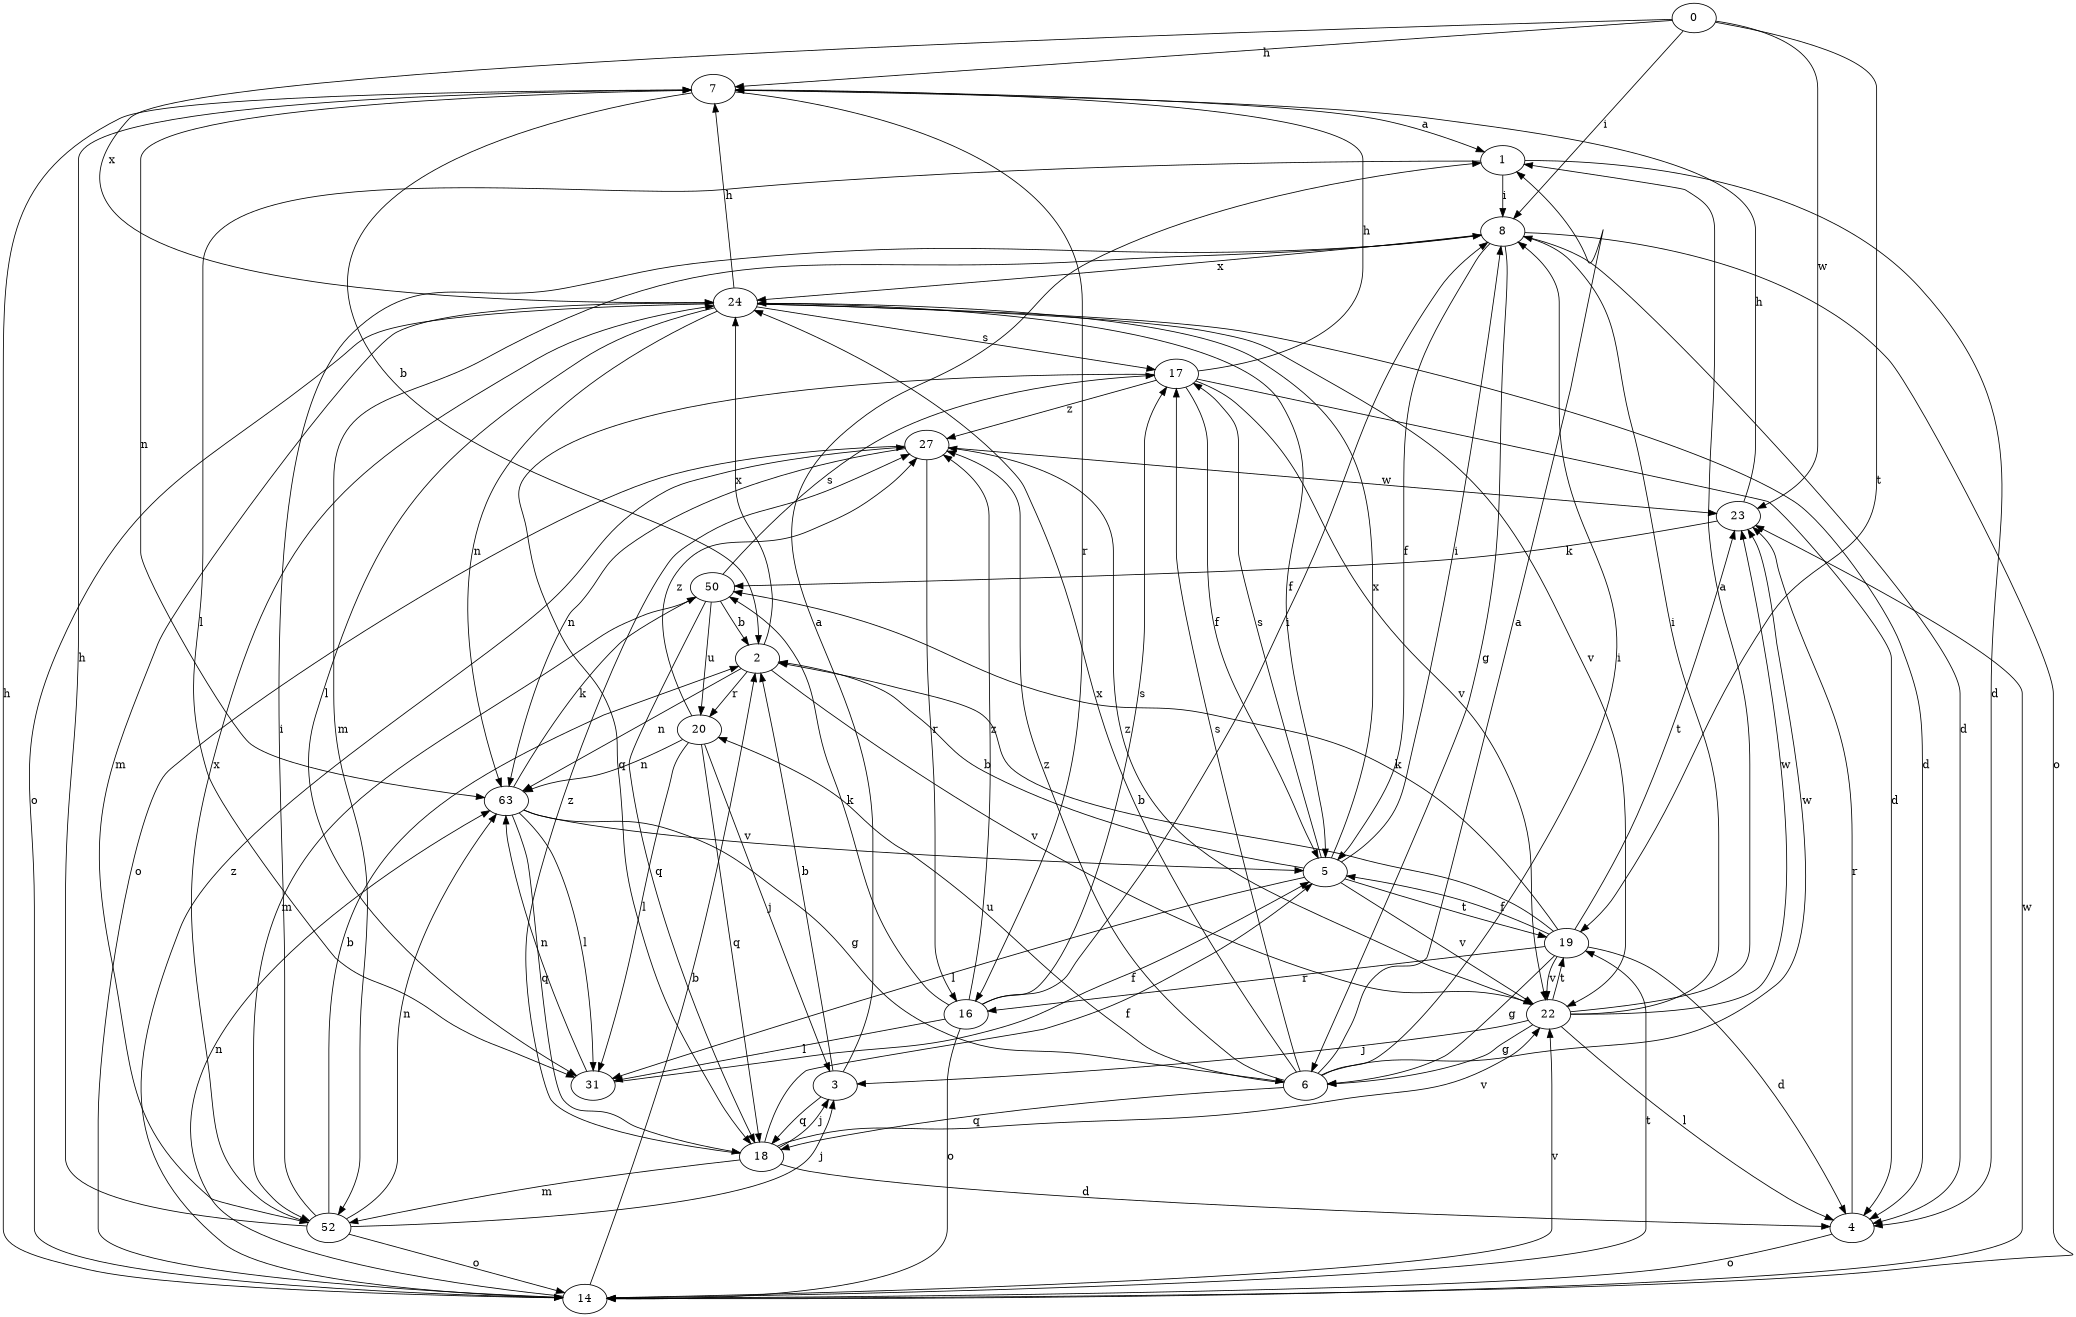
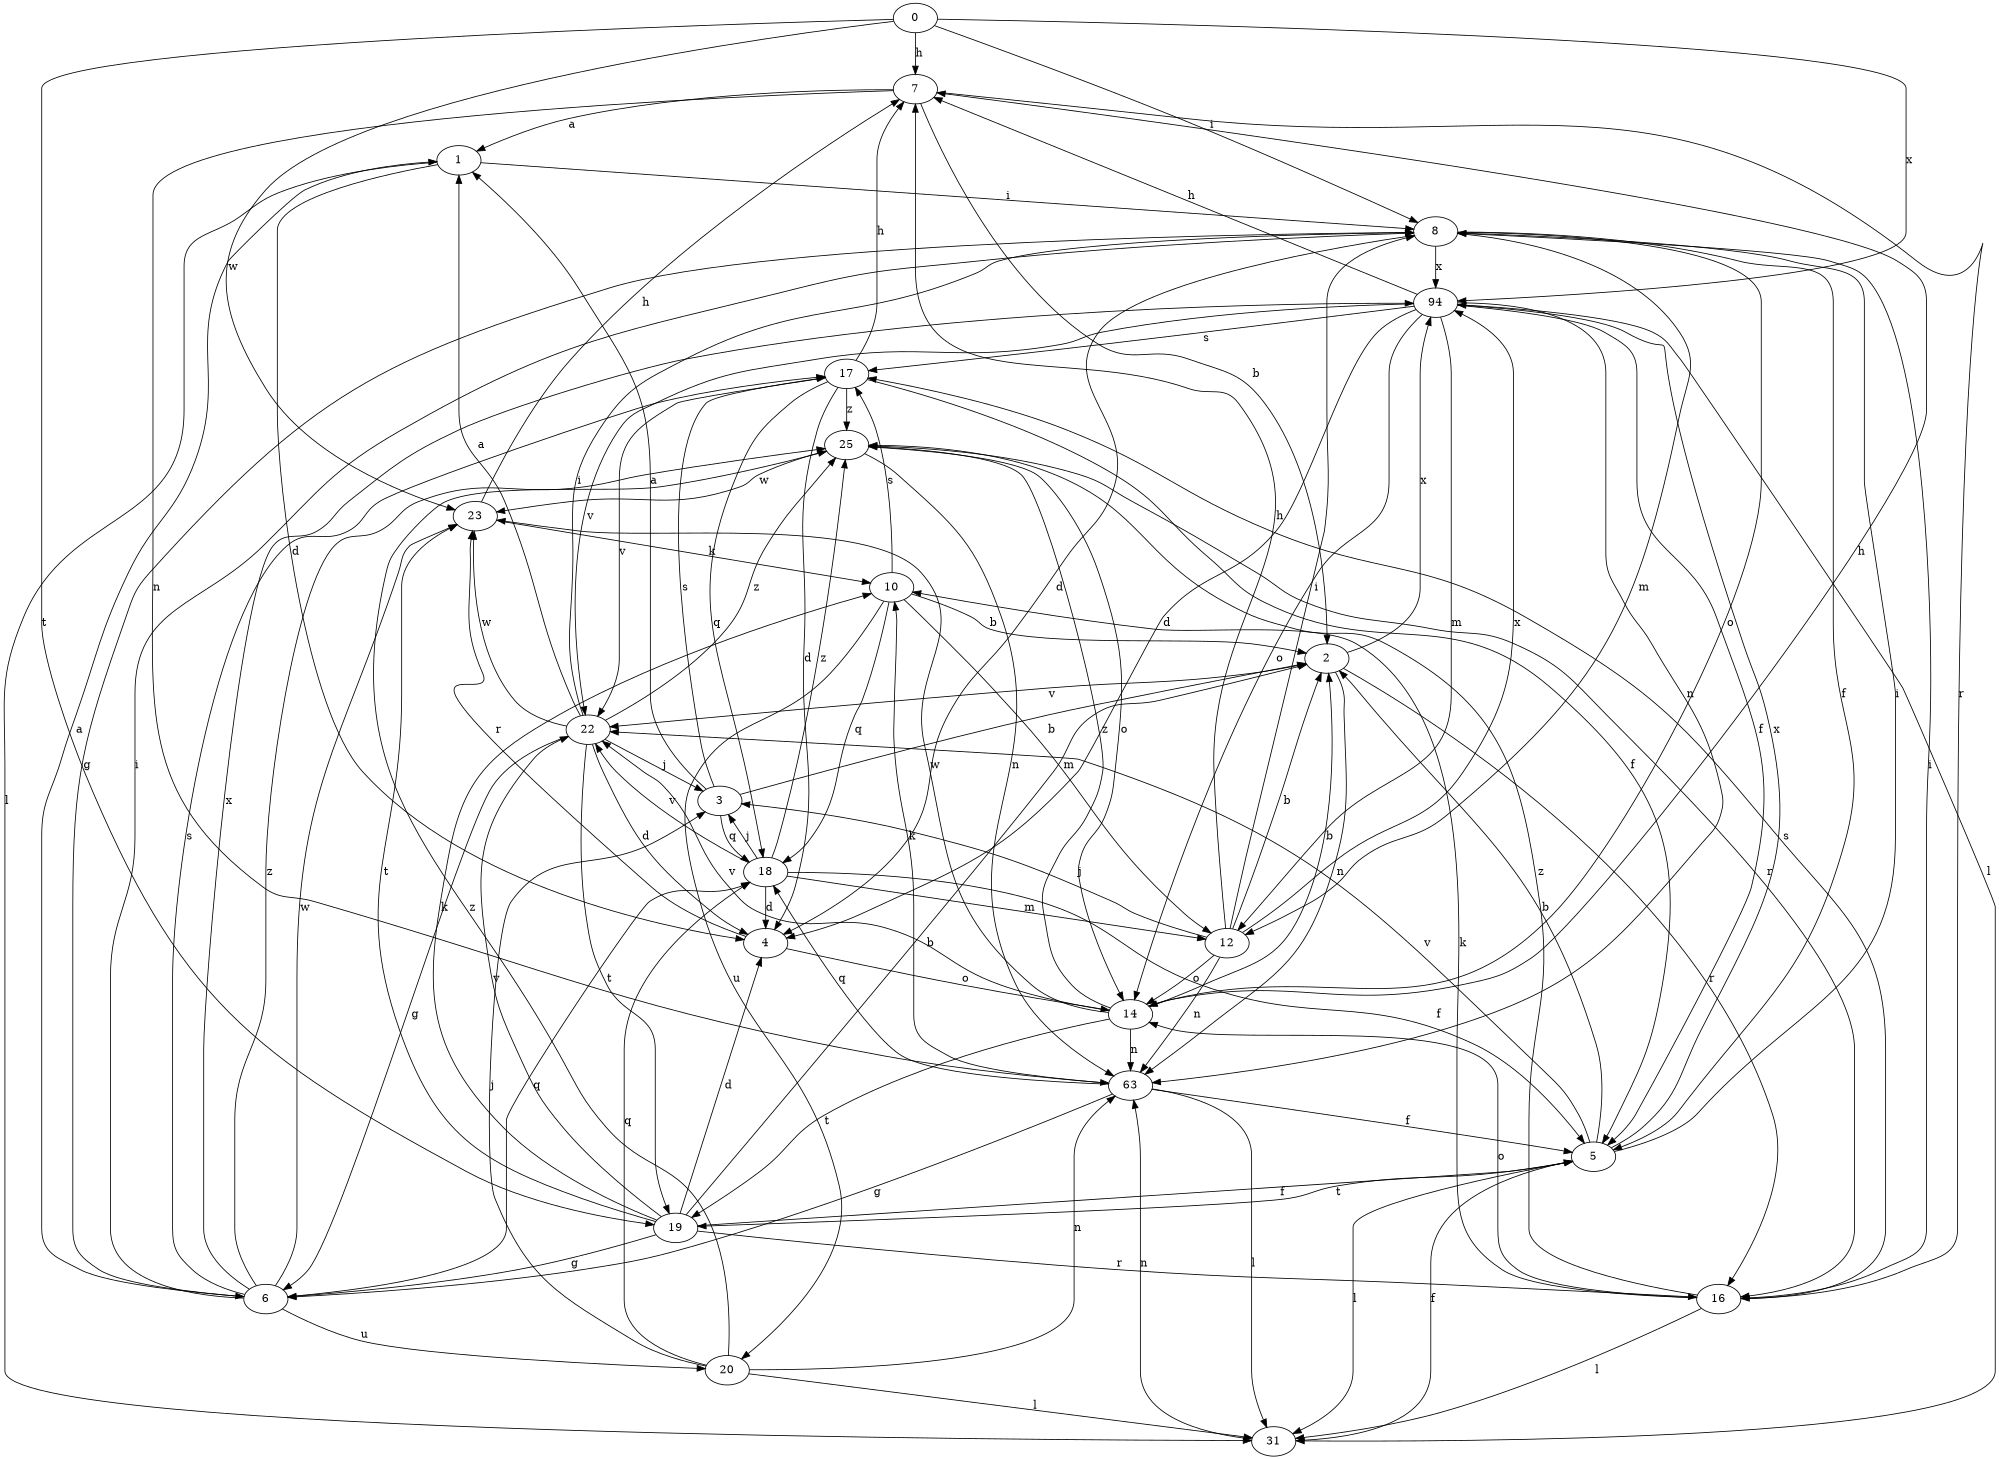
(735, 303) -> (1436, 303)
(927, 445) -> (847, 445)
(713, 587) -> (892, 587)
(1254, 619) -> (679, 524)
(731, 691) -> (1656, 919)
(748, 836) -> (1408, 1121)
(1685, 1121) -> (646, 836)
(329, 1228) -> (1227, 943)
